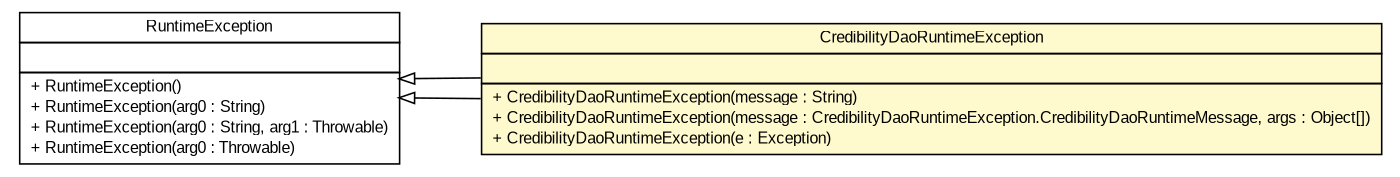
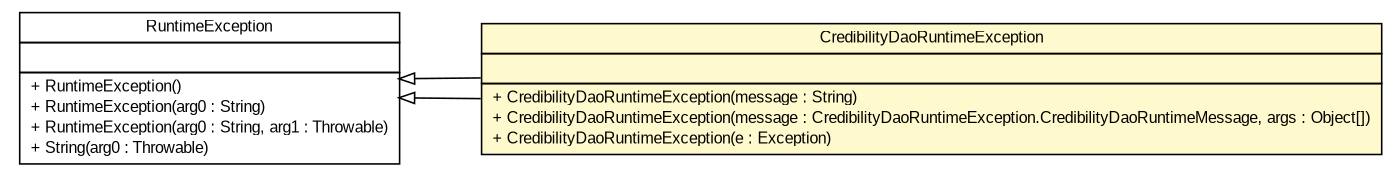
(163, 148) -> (120, 148)
